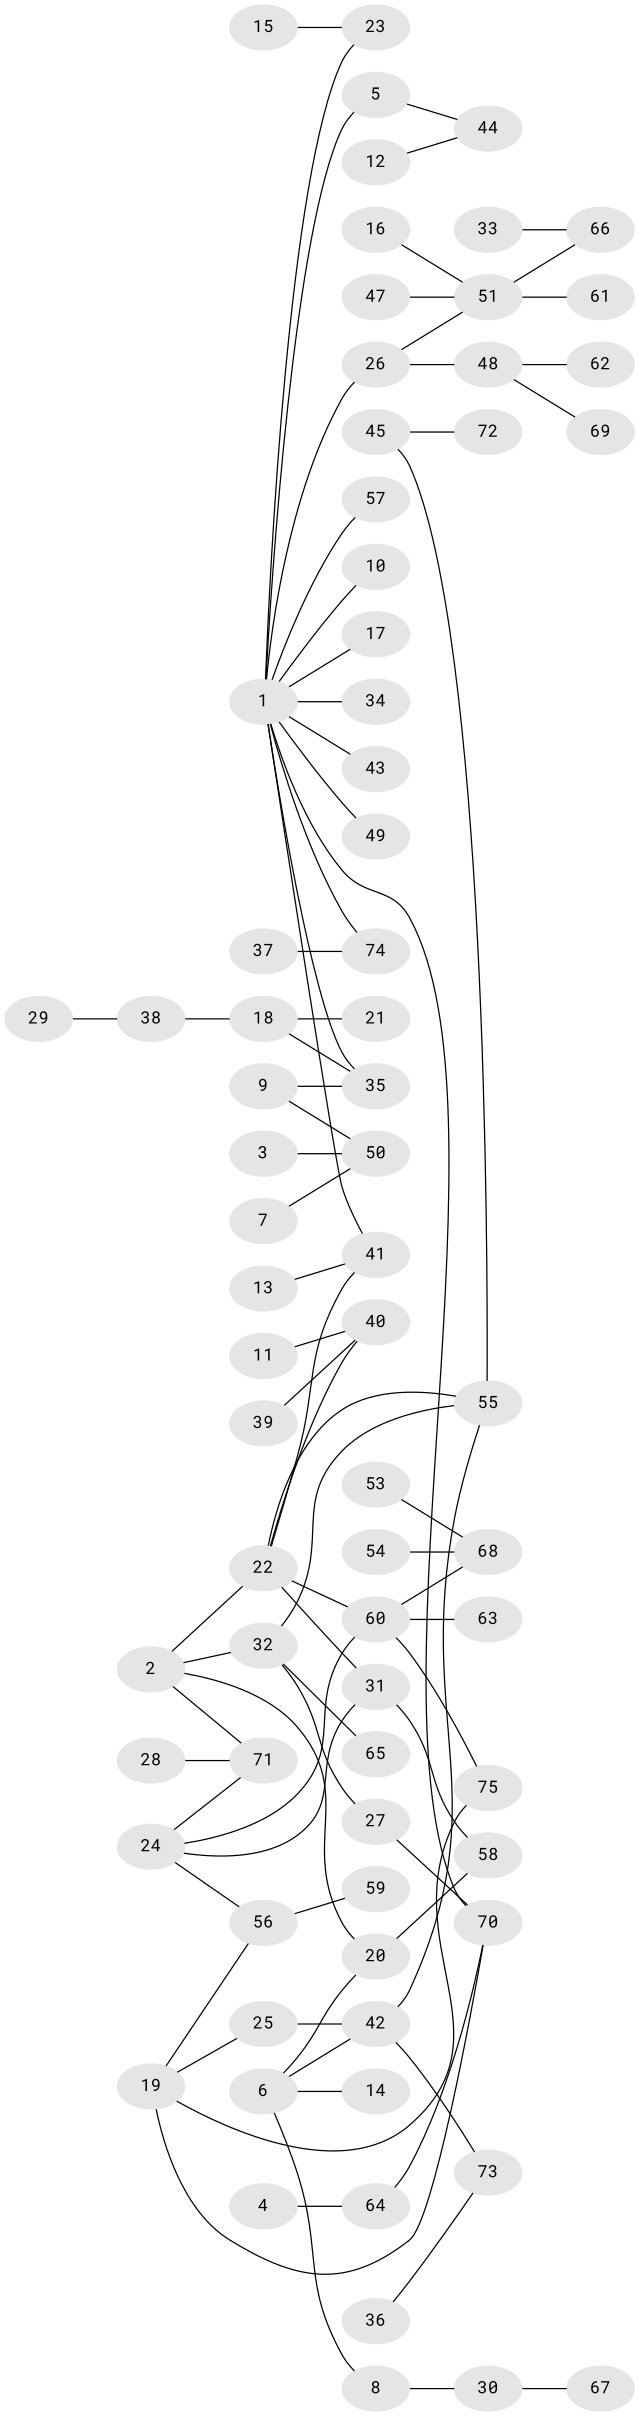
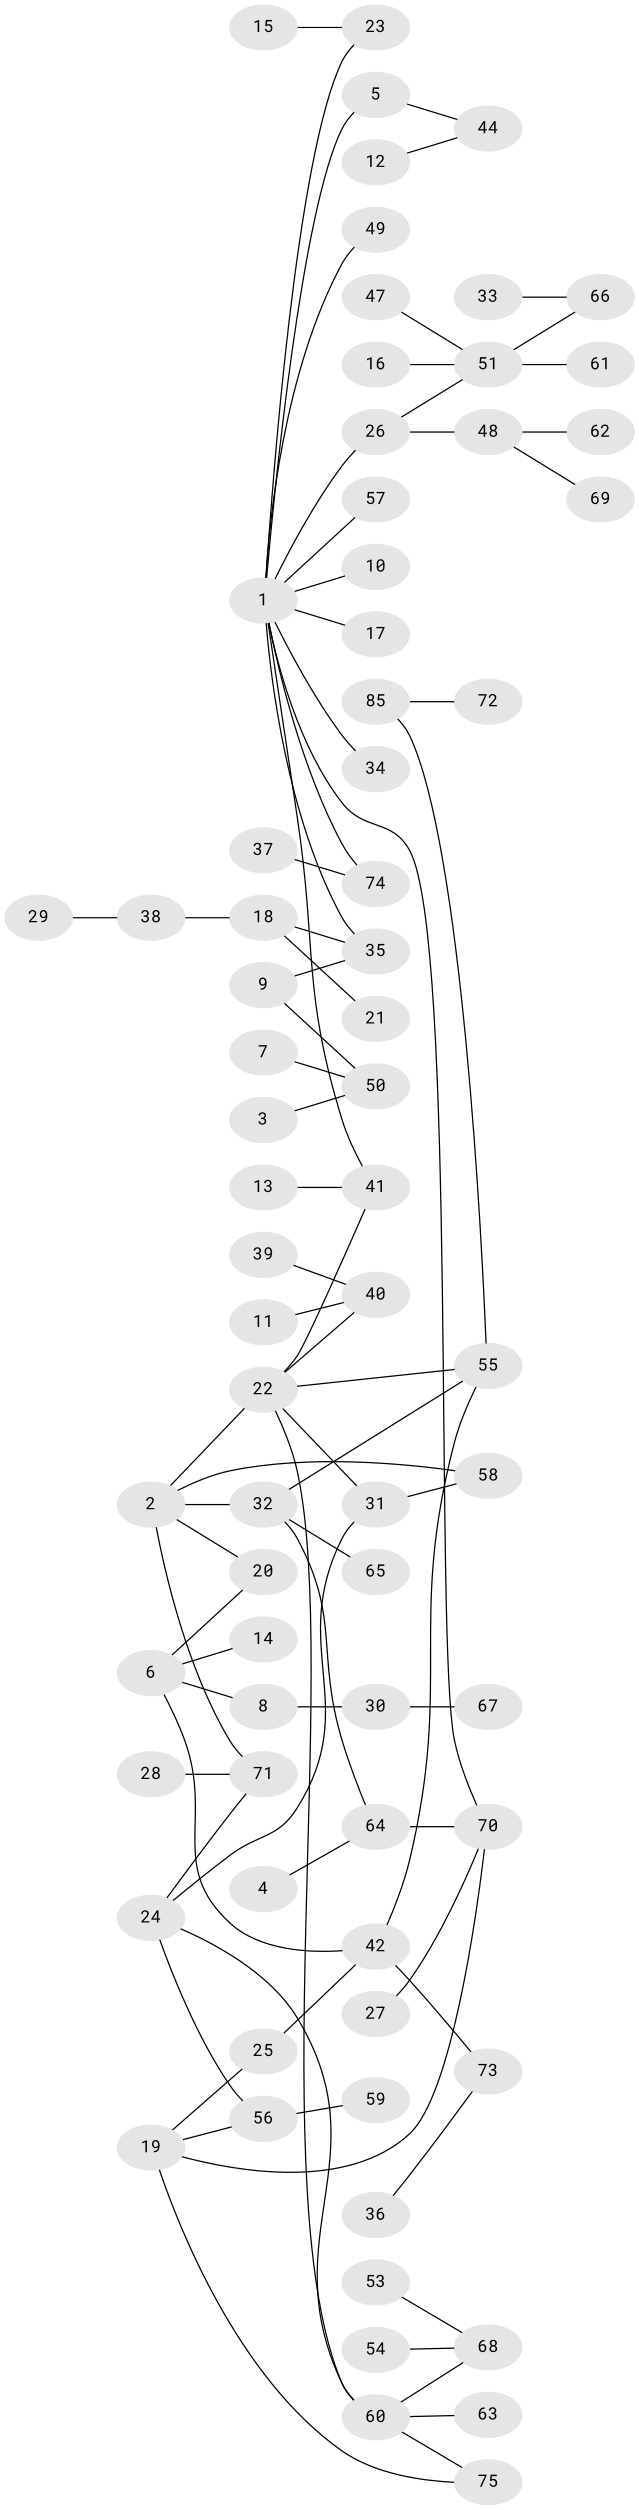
(376, 432) -> (376, 702)
(376, 769) -> none
(316, 1727) -> (333, 1699)
(429, 1909) -> (315, 1462)
